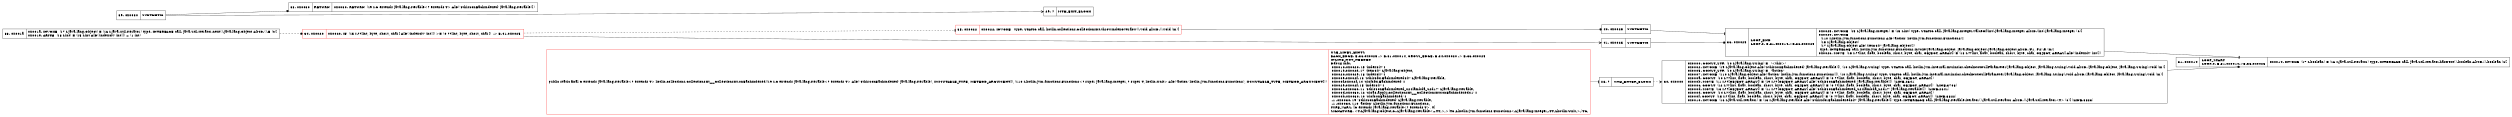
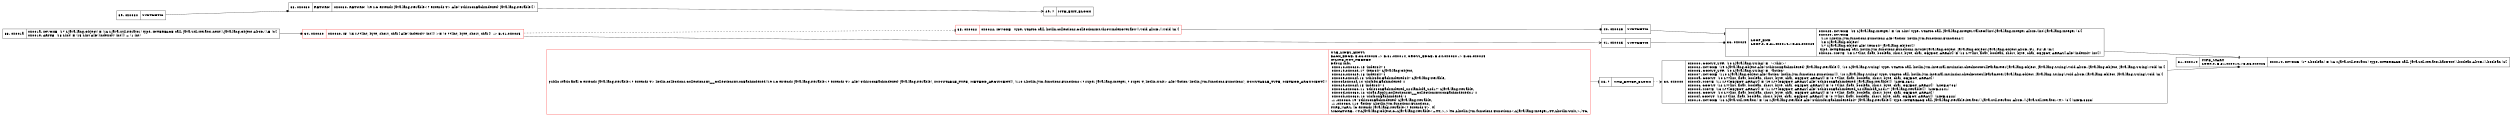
(603, 14) -> (789, 10)
(290, 34) -> (290, 34)
(2213, 60) -> (2213, 60)
